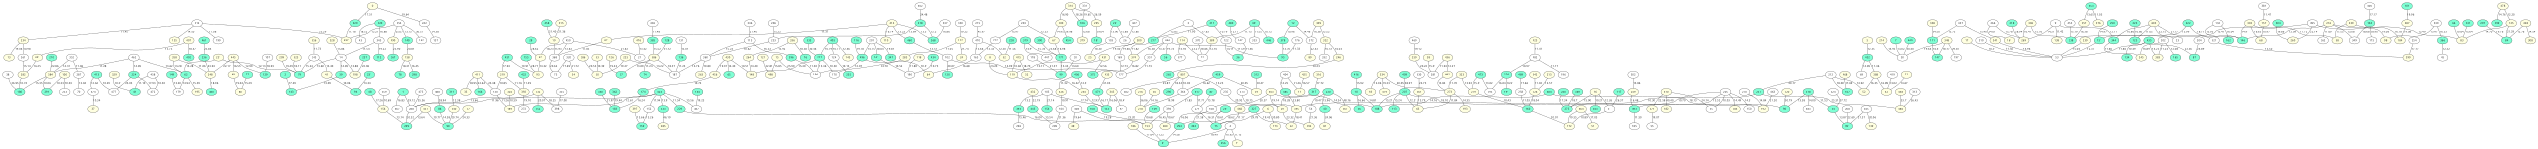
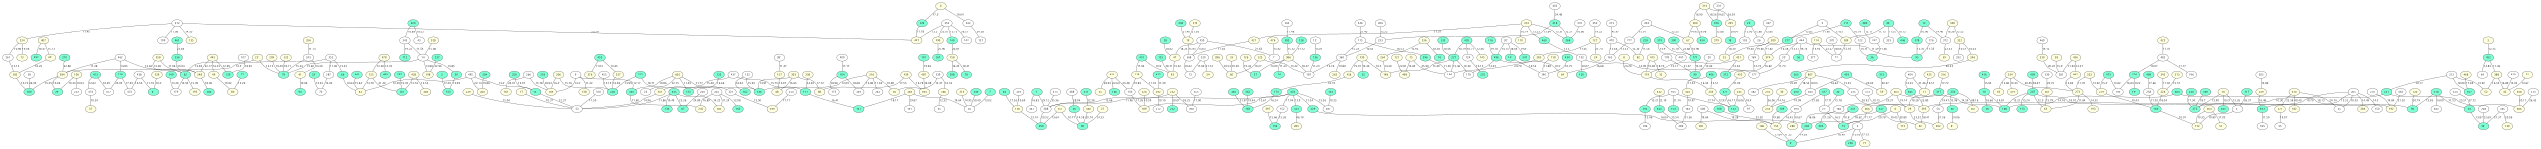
(2443, 40) -> (944, 92)
none -> (339, 65)
(363, 83) -> (315, 84)
